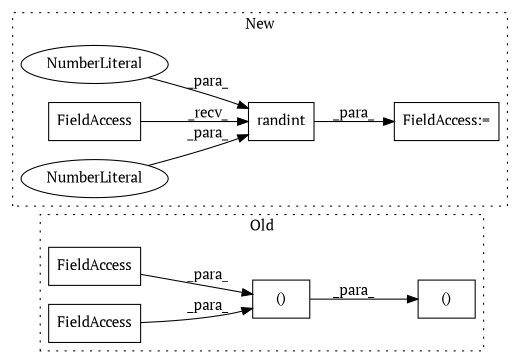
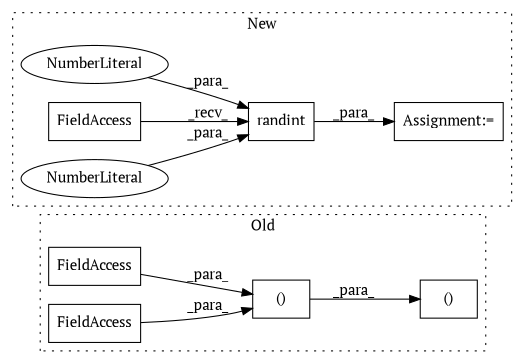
(447, 122) -> (449, 122)
